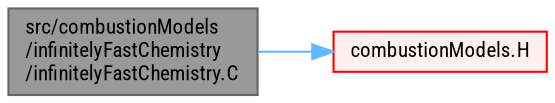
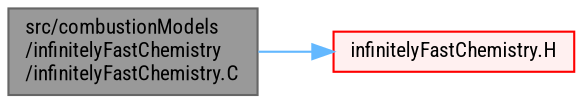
(440, 52) -> (454, 52)
